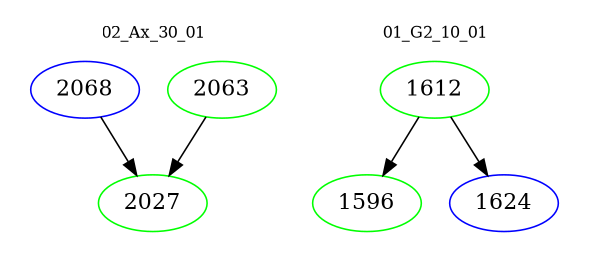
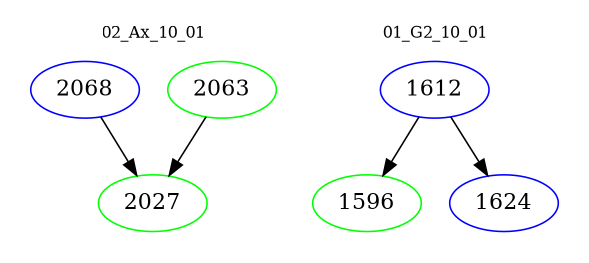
(154, 34) -> (154, 34)
(435, 90) -> (435, 90)
